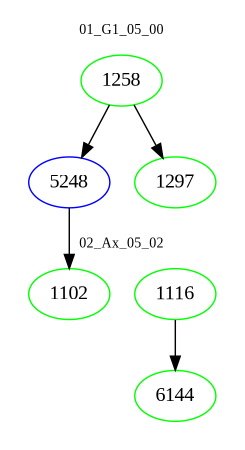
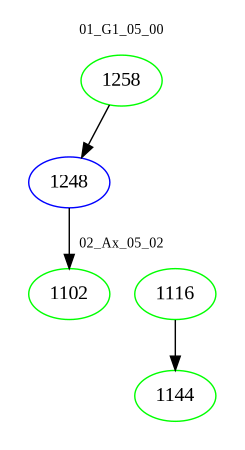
(69, 182) -> (69, 182)
(175, 182) -> none
(175, 396) -> (175, 396)
